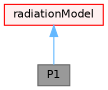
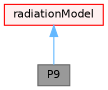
(54, 75) -> (54, 75)
